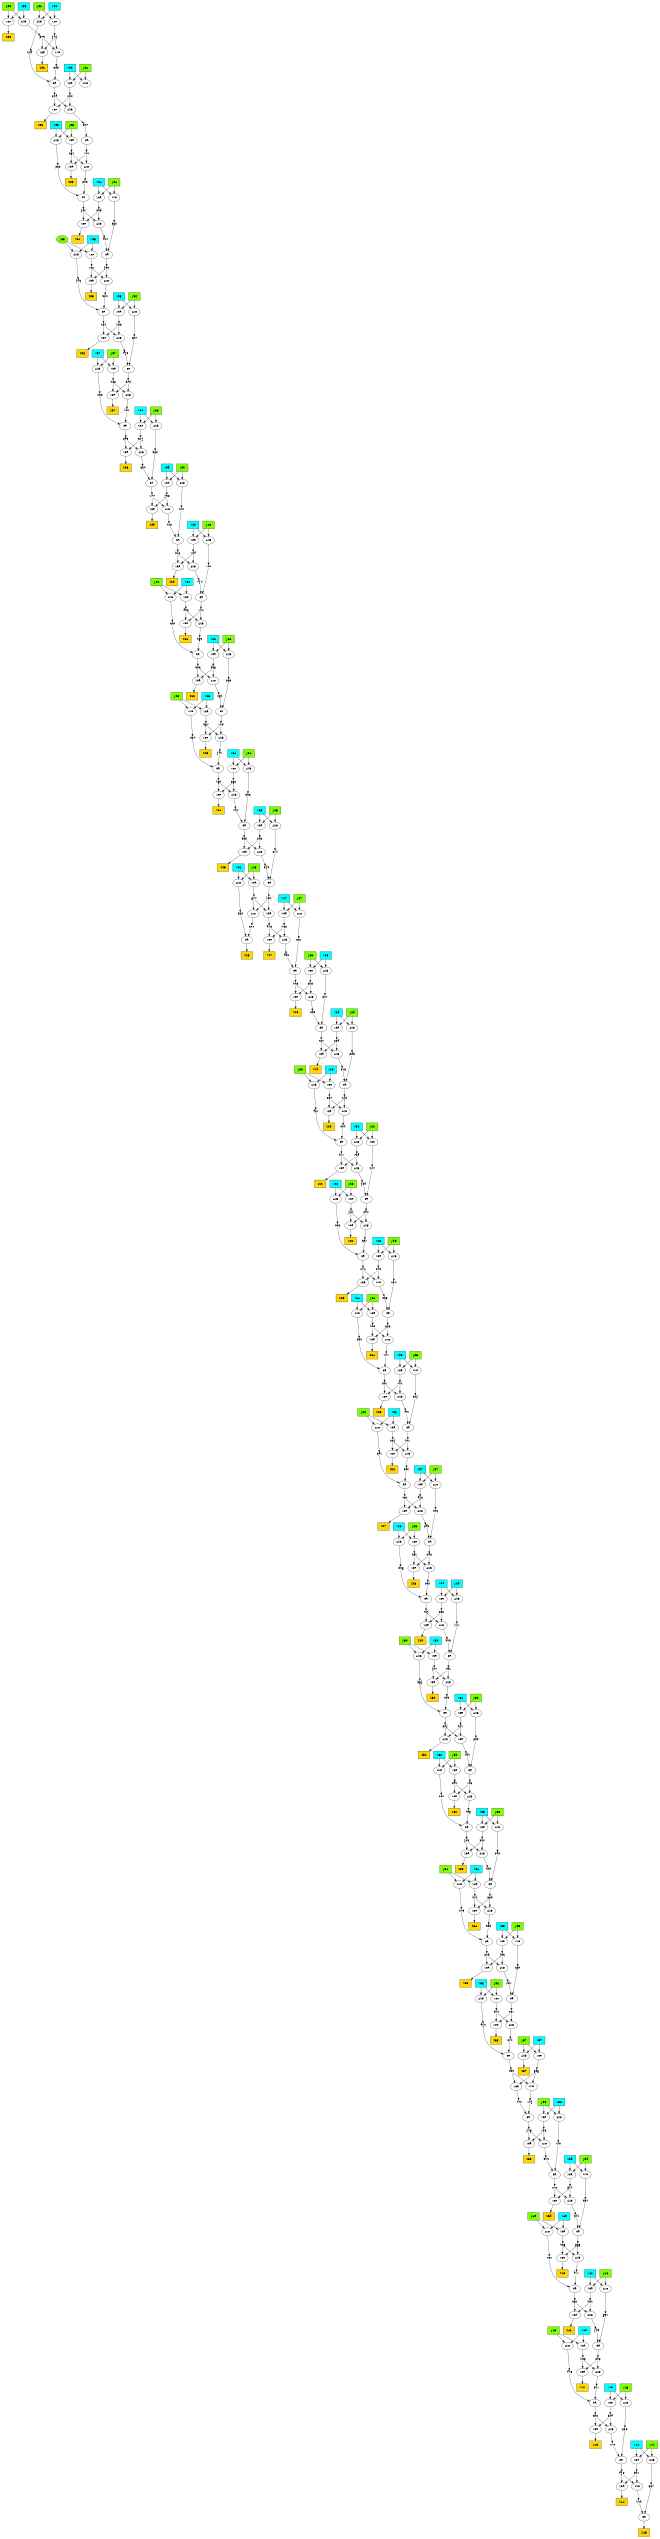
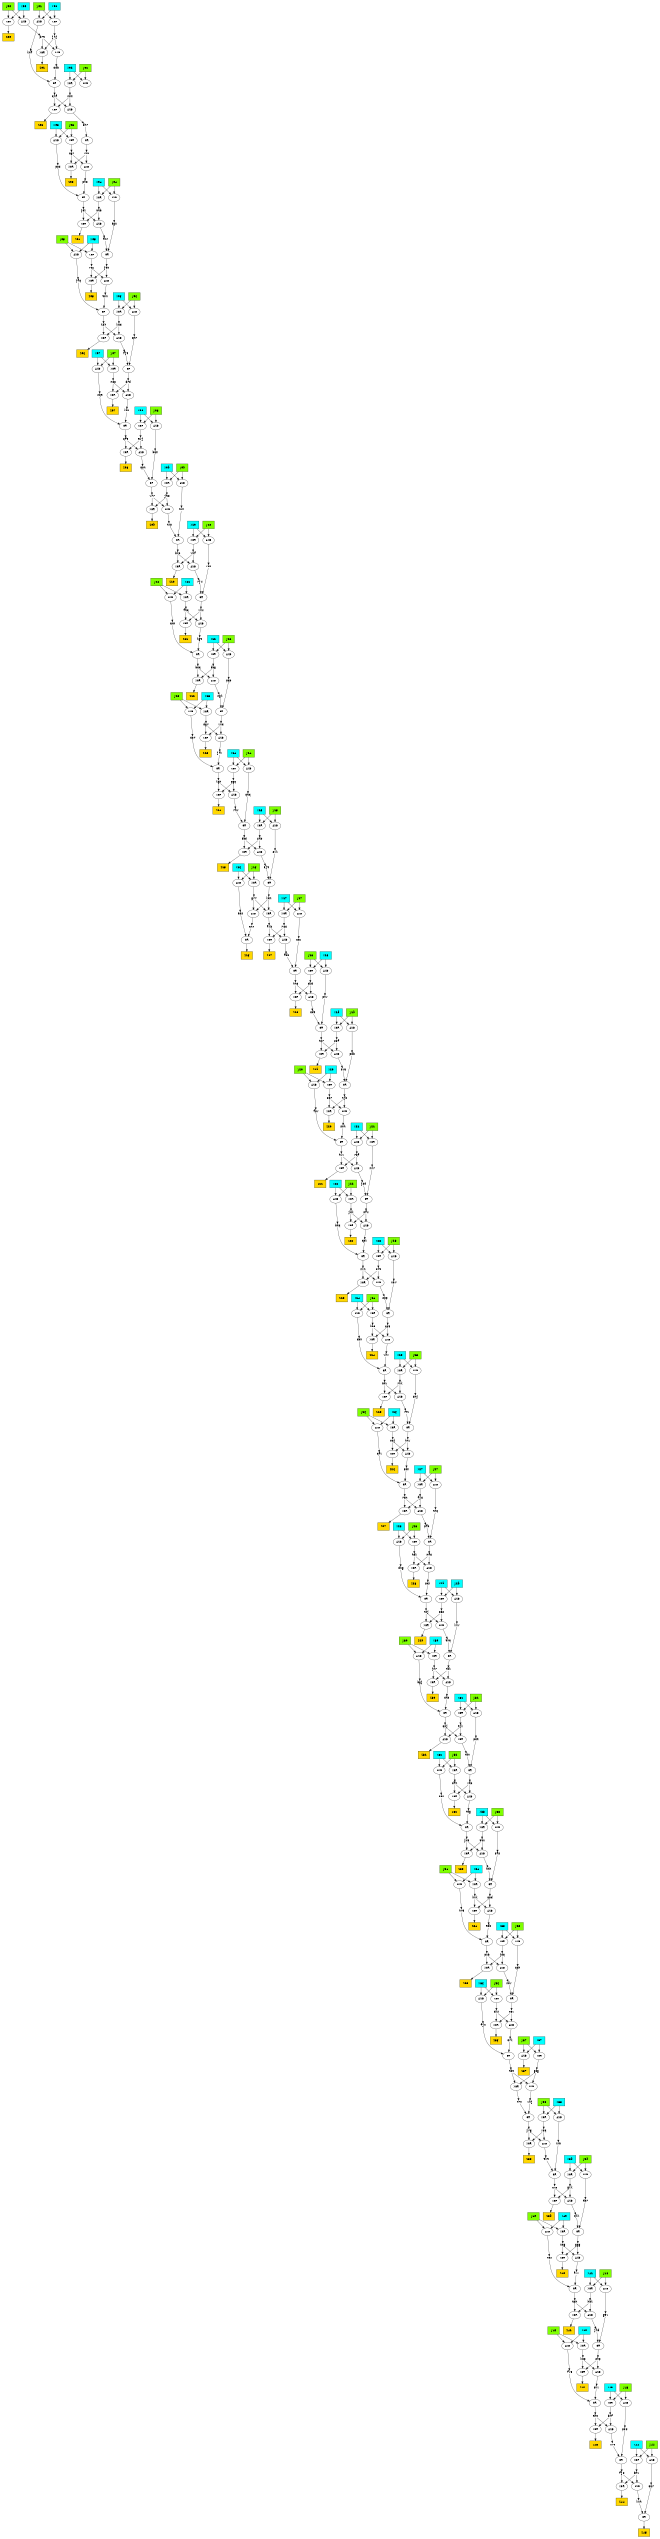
(62, 239) -> (62, 239)
